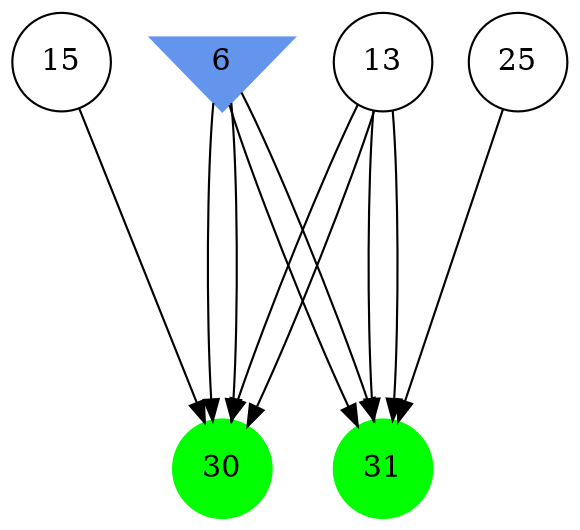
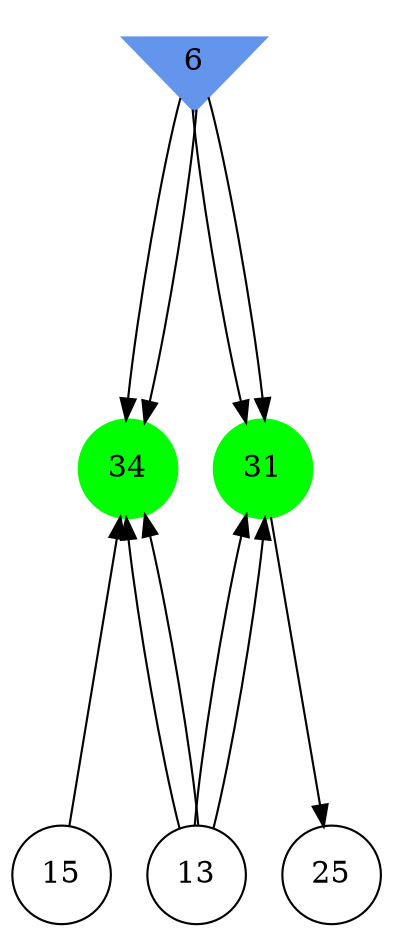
(454, 255) -> (296, 661)
(222, 469) -> (128, 469)
